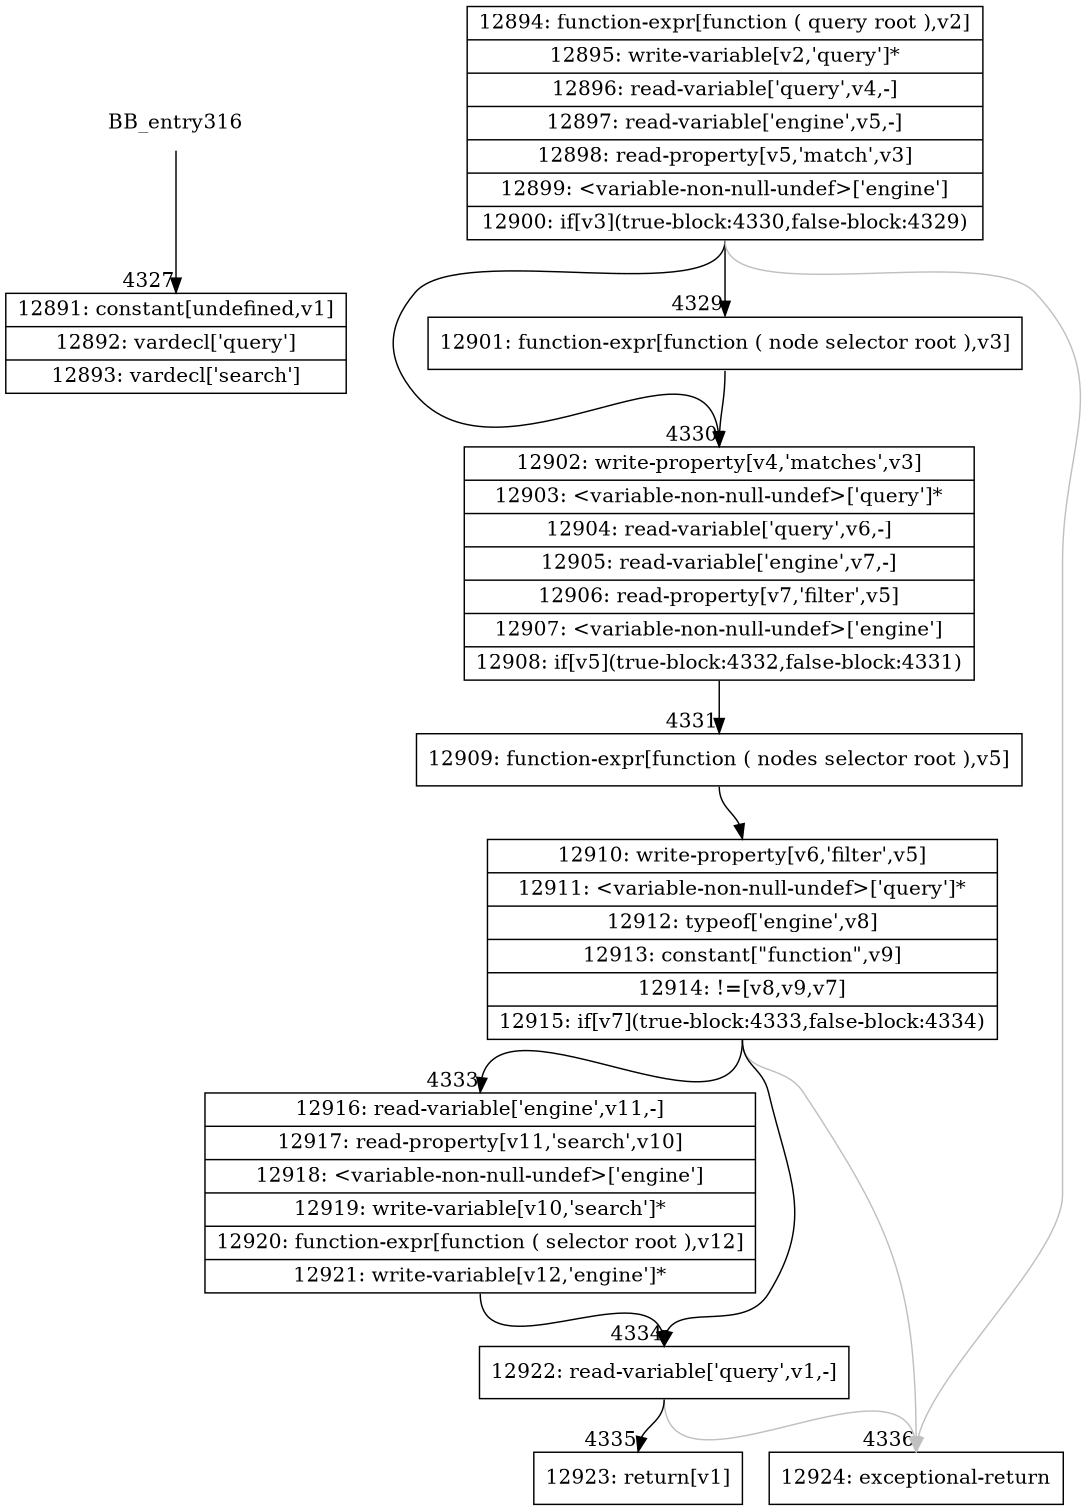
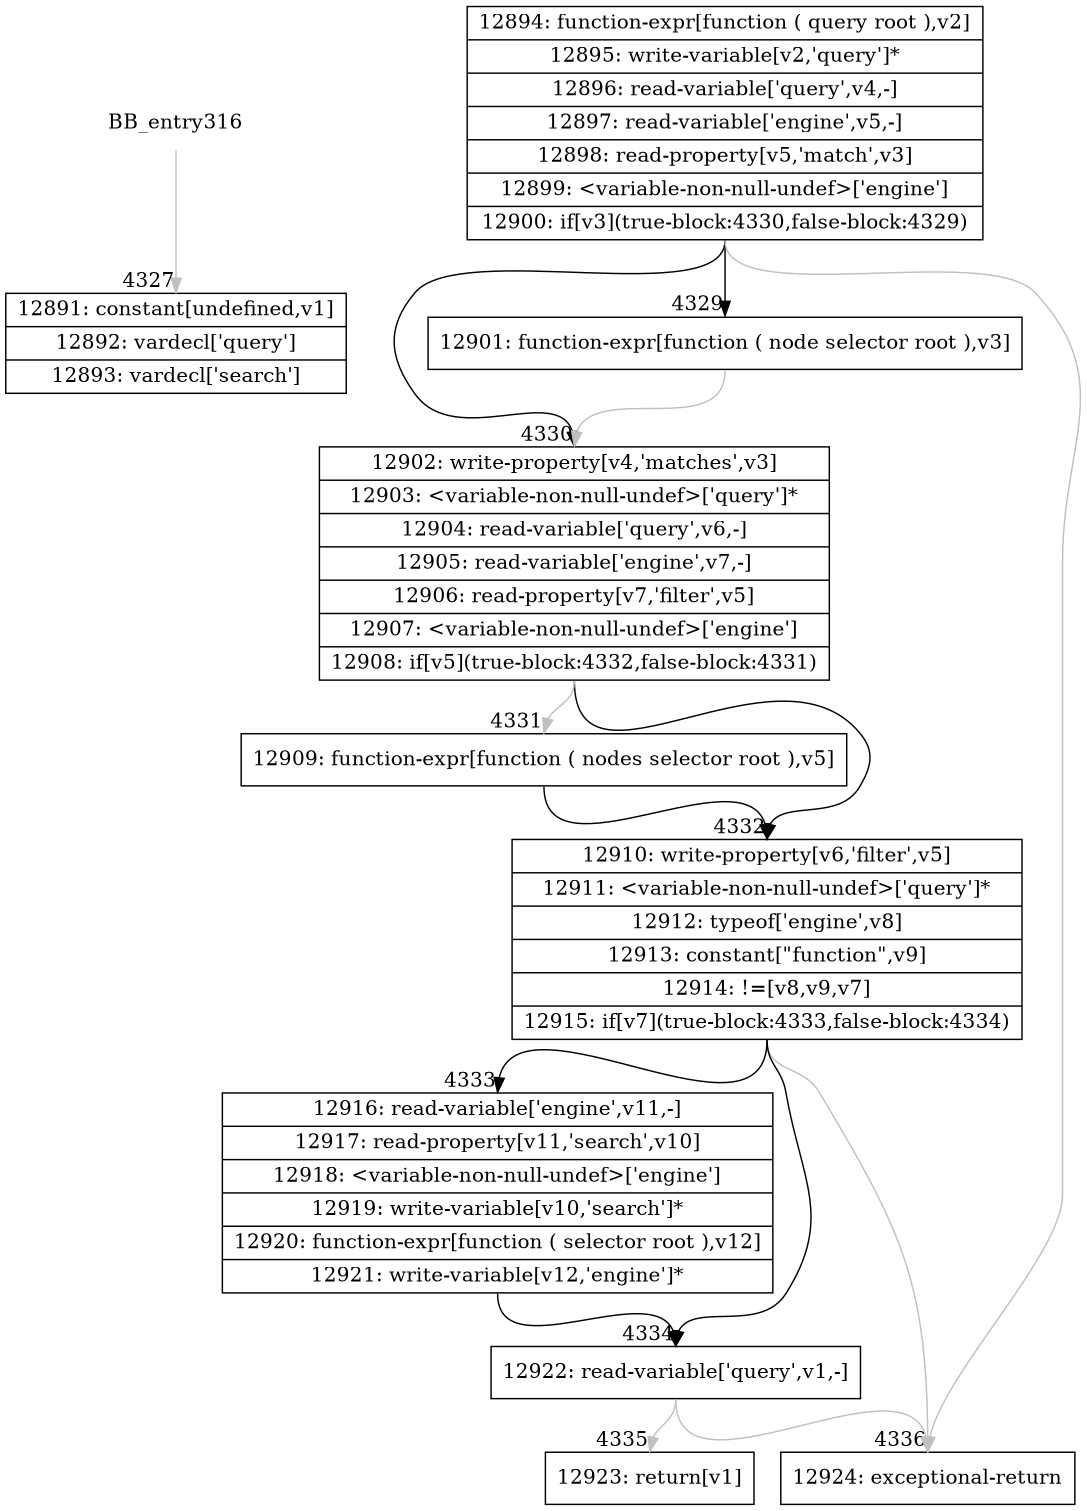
(176, 214) -> (176, 214)
(723, 401) -> (657, 408)
(719, 700) -> (565, 702)
none -> (784, 702)
(656, 1420) -> (668, 1420)
